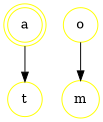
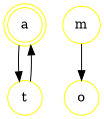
(81, 56) -> (82, 57)
none -> (31, 68)
